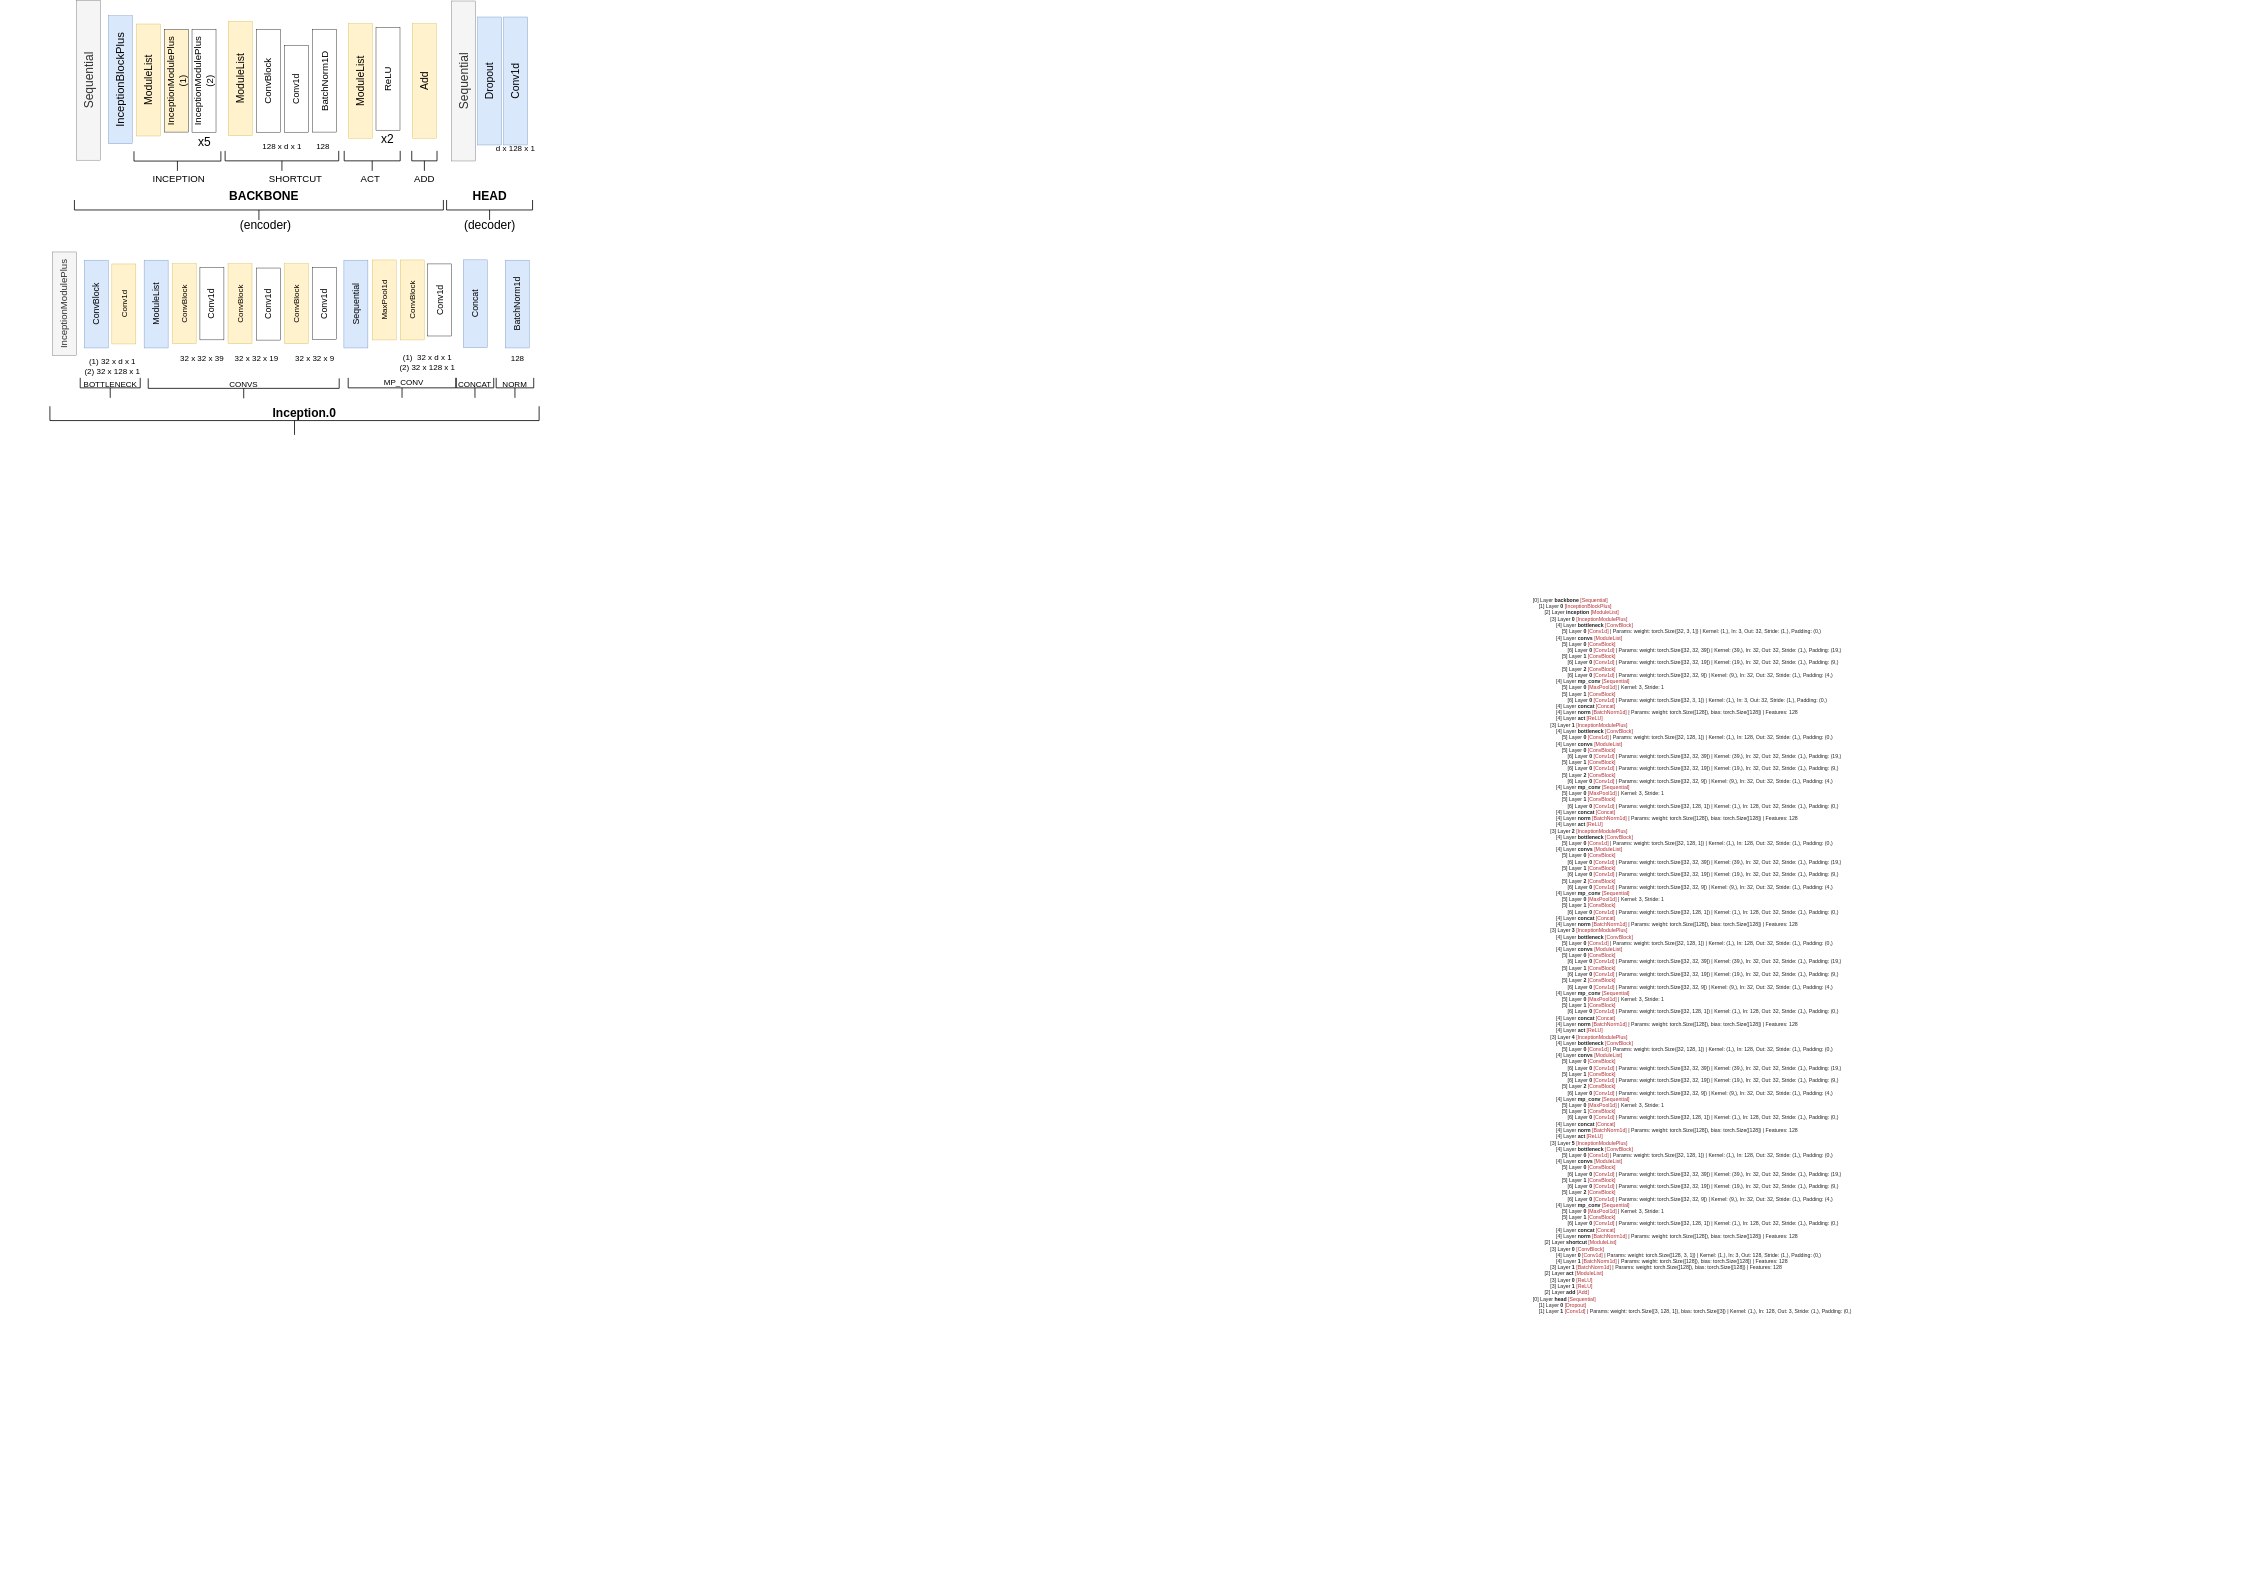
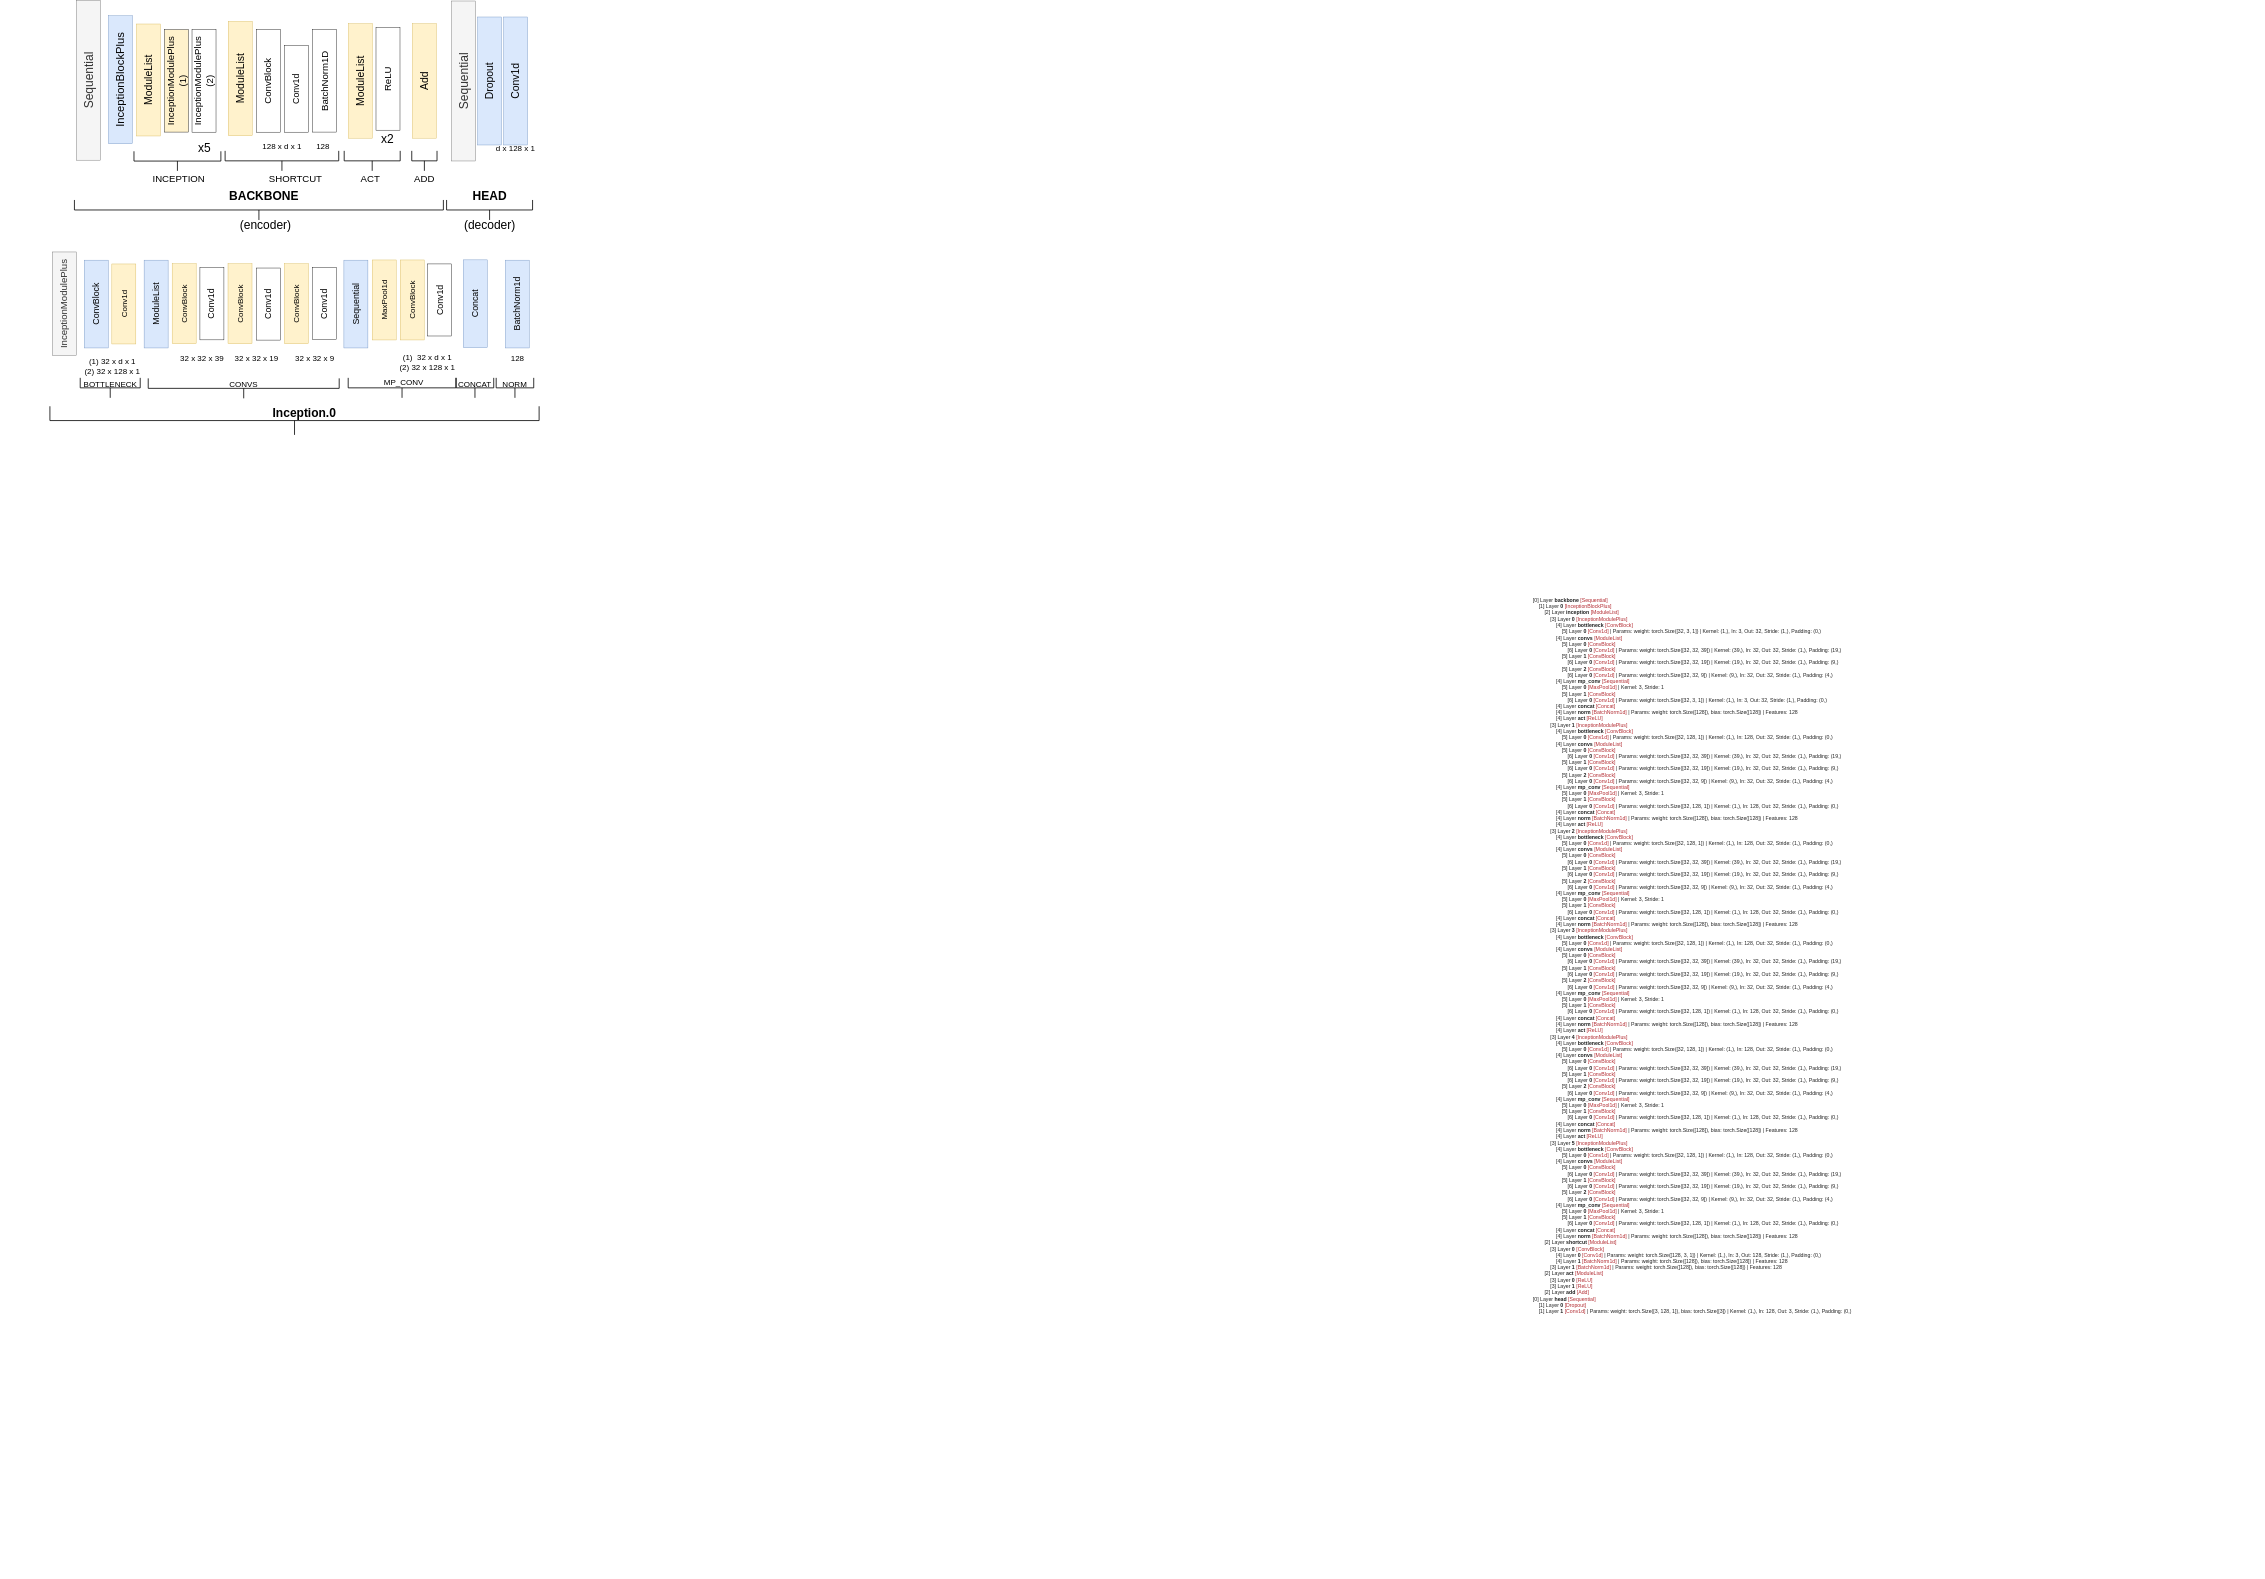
(204, 141) -> (204, 147)
